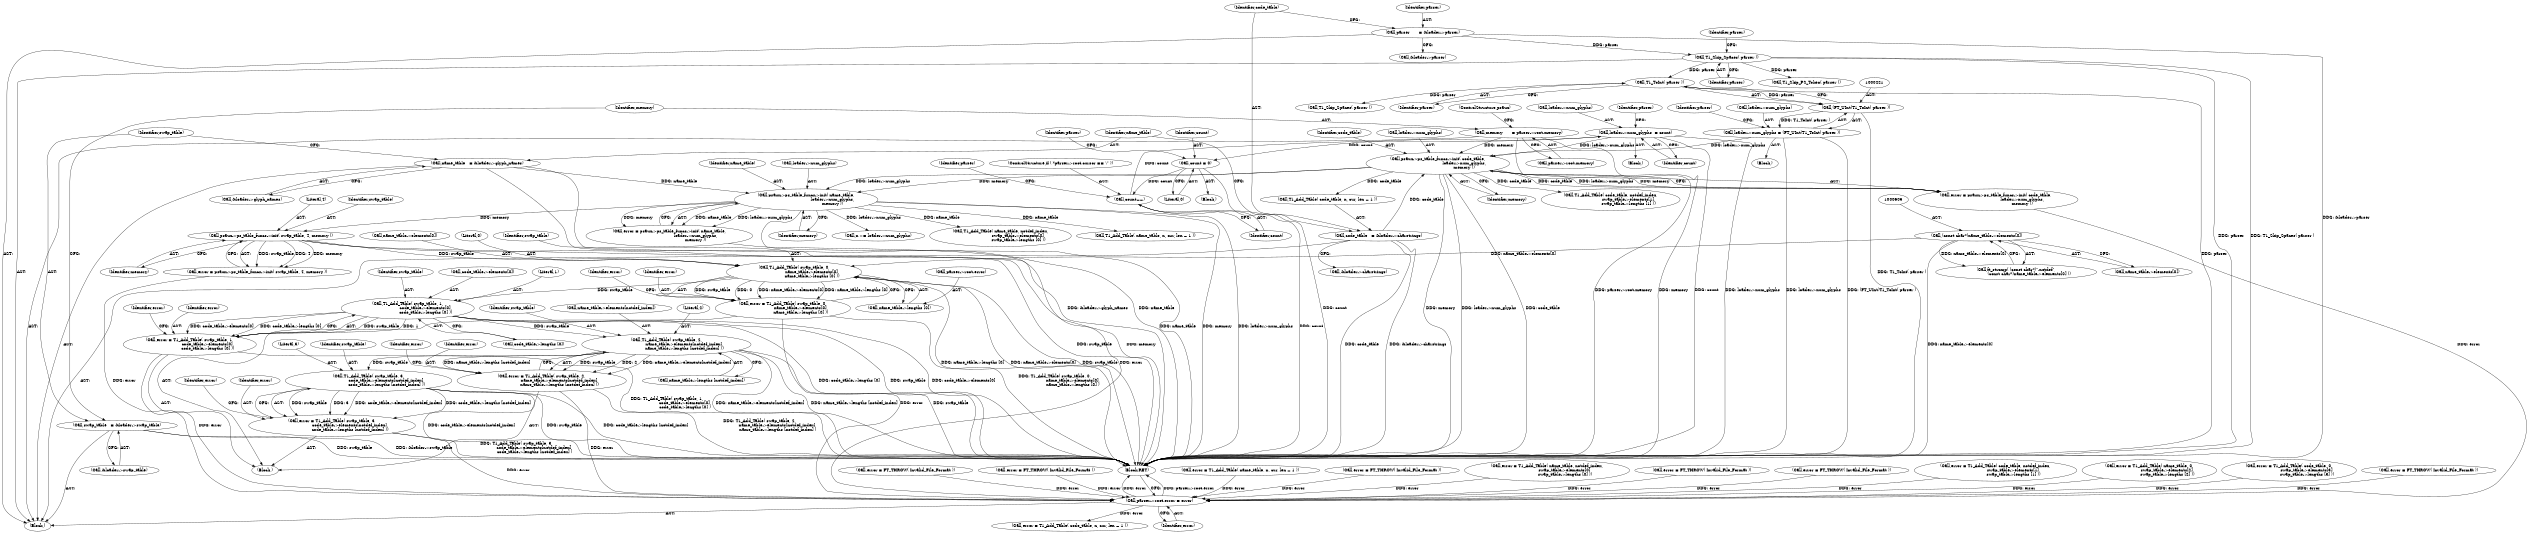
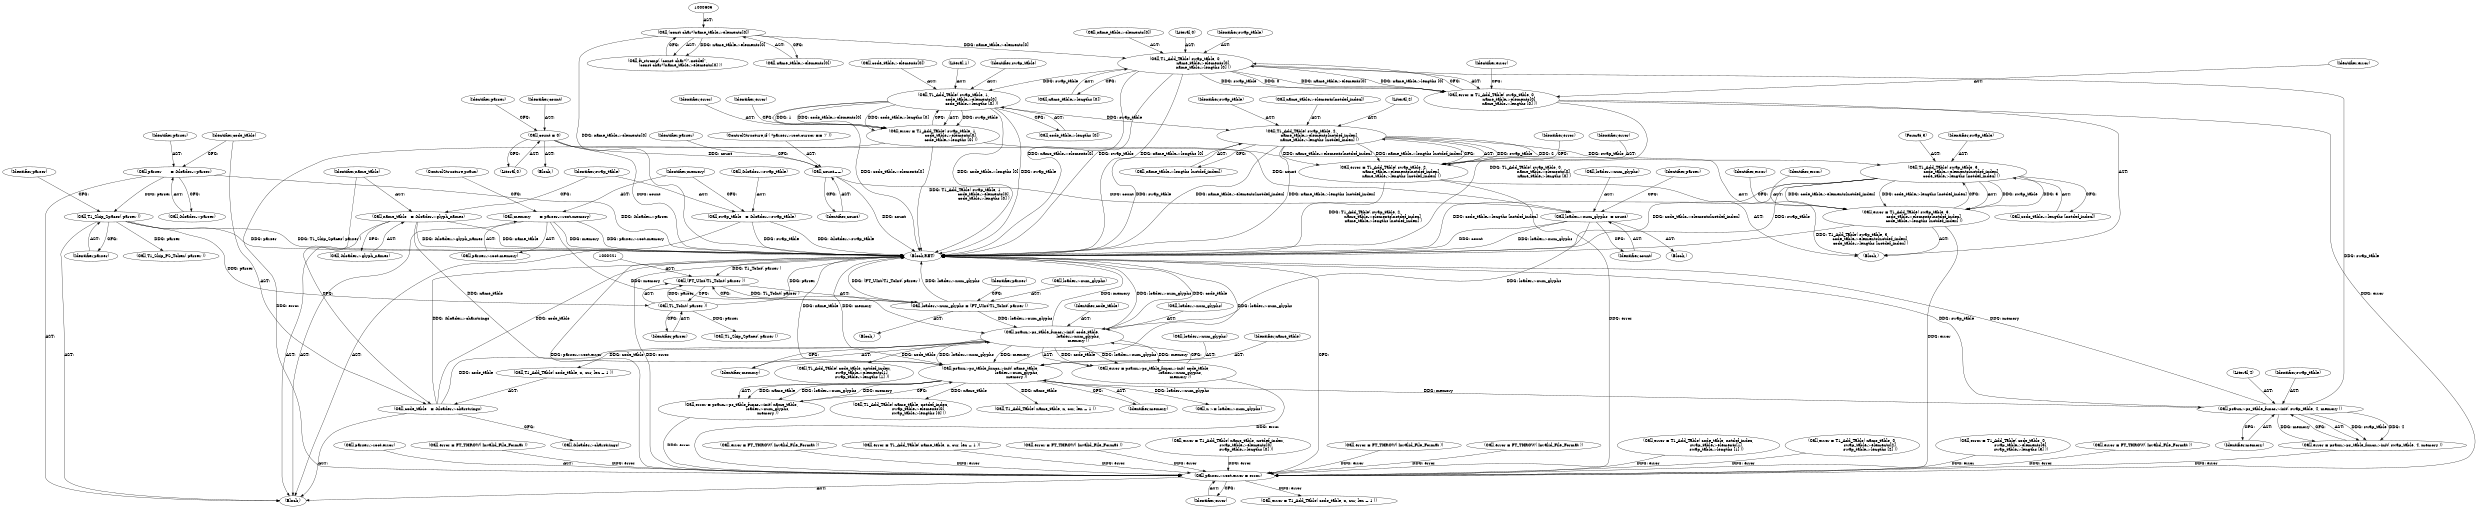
(1843, 120) -> (726, 294)
(1341, 144) -> (992, 147)
(1537, 145) -> (551, 239)
none -> (173, 198)
none -> (2053, 217)
(947, 294) -> (601, 467)
(289, 344) -> (1916, 136)
(1912, 442) -> (810, 260)
(107, 447) -> none
